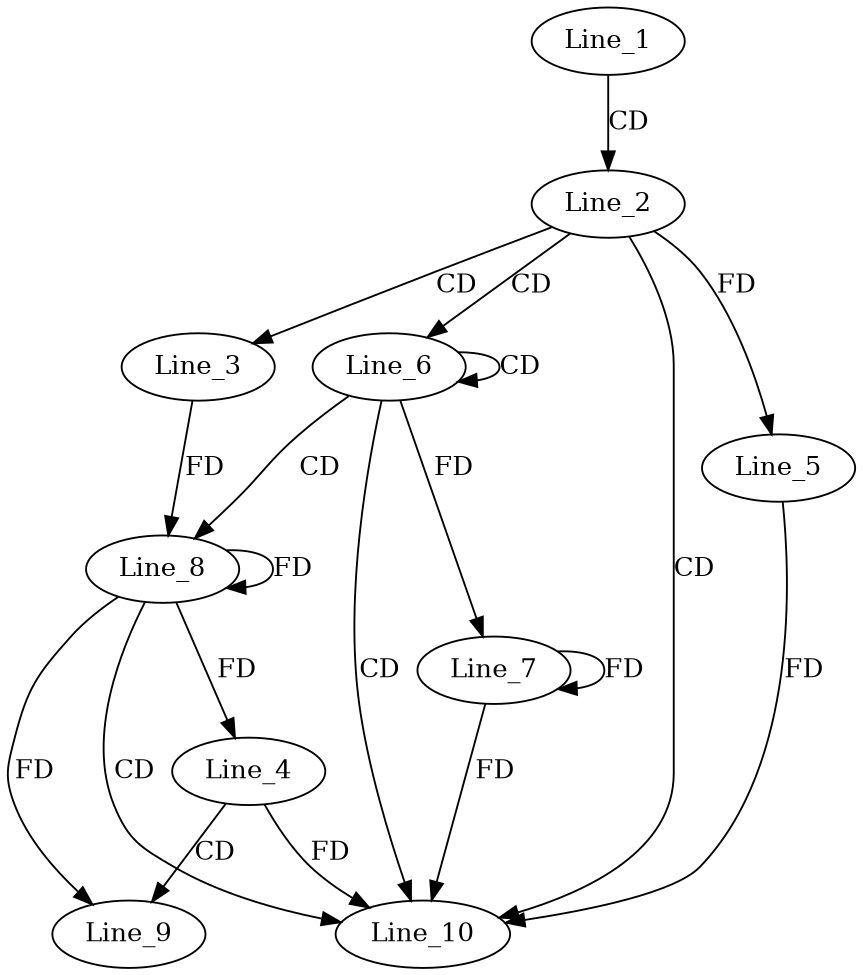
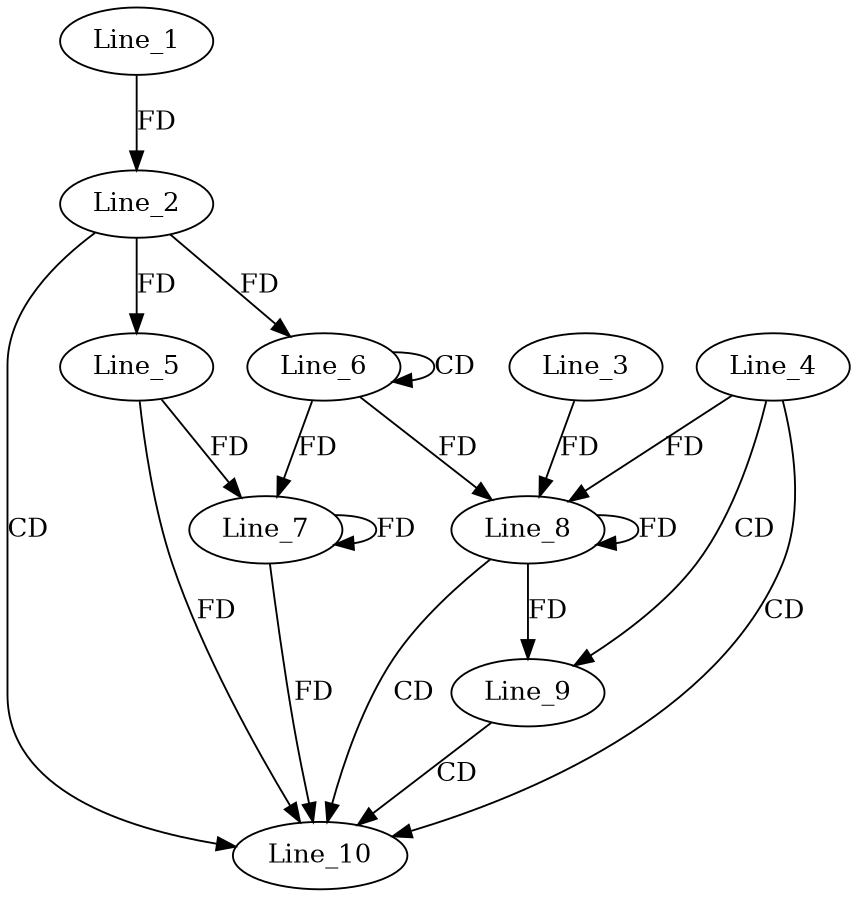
(629, 123) -> (157, 123)
(411, 281) -> none
(531, 286) -> (260, 286)
none -> (195, 441)
(320, 468) -> (459, 448)
(355, 644) -> (432, 768)
(202, 662) -> (659, 443)
(331, 853) -> (784, 611)
